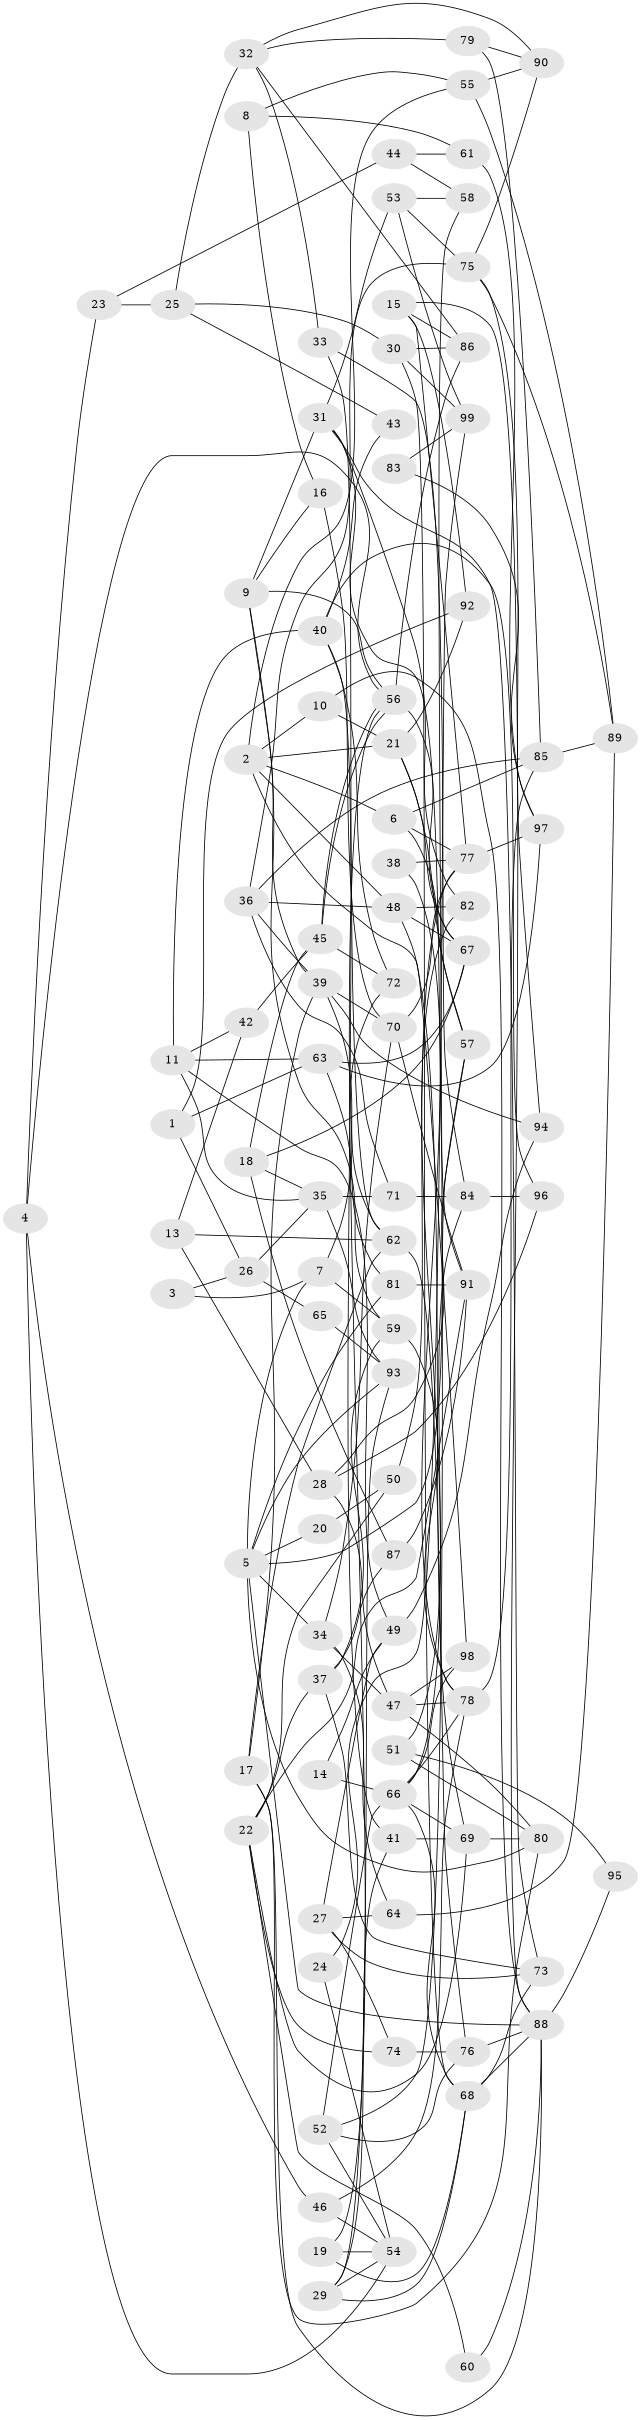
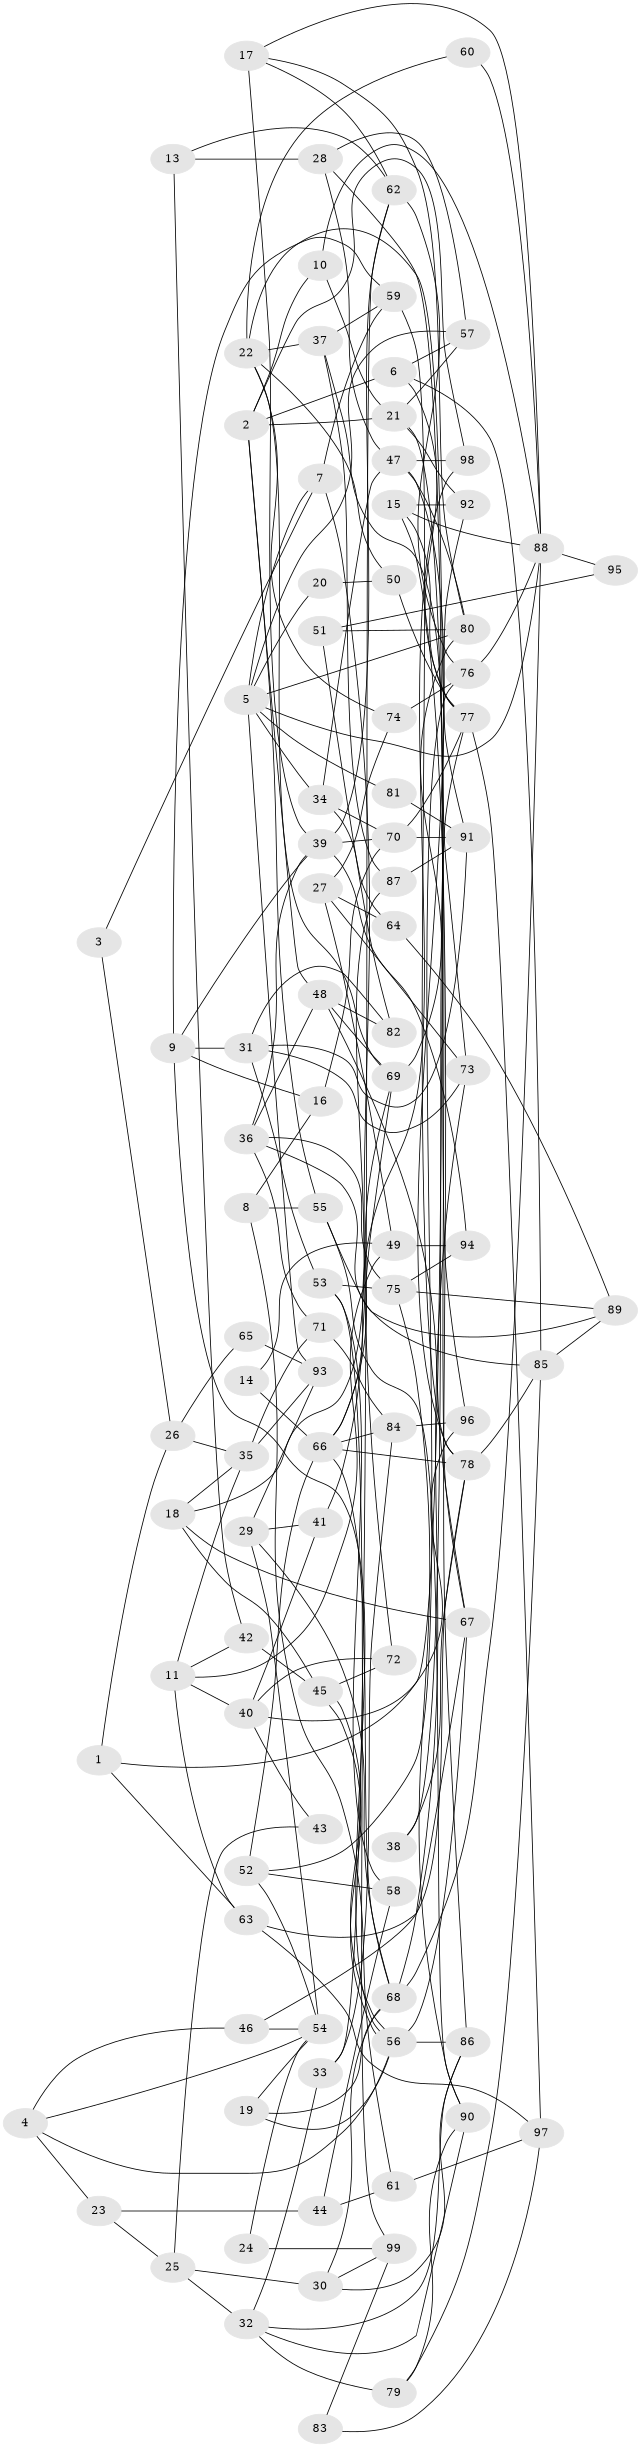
(352, 1174) -> none
